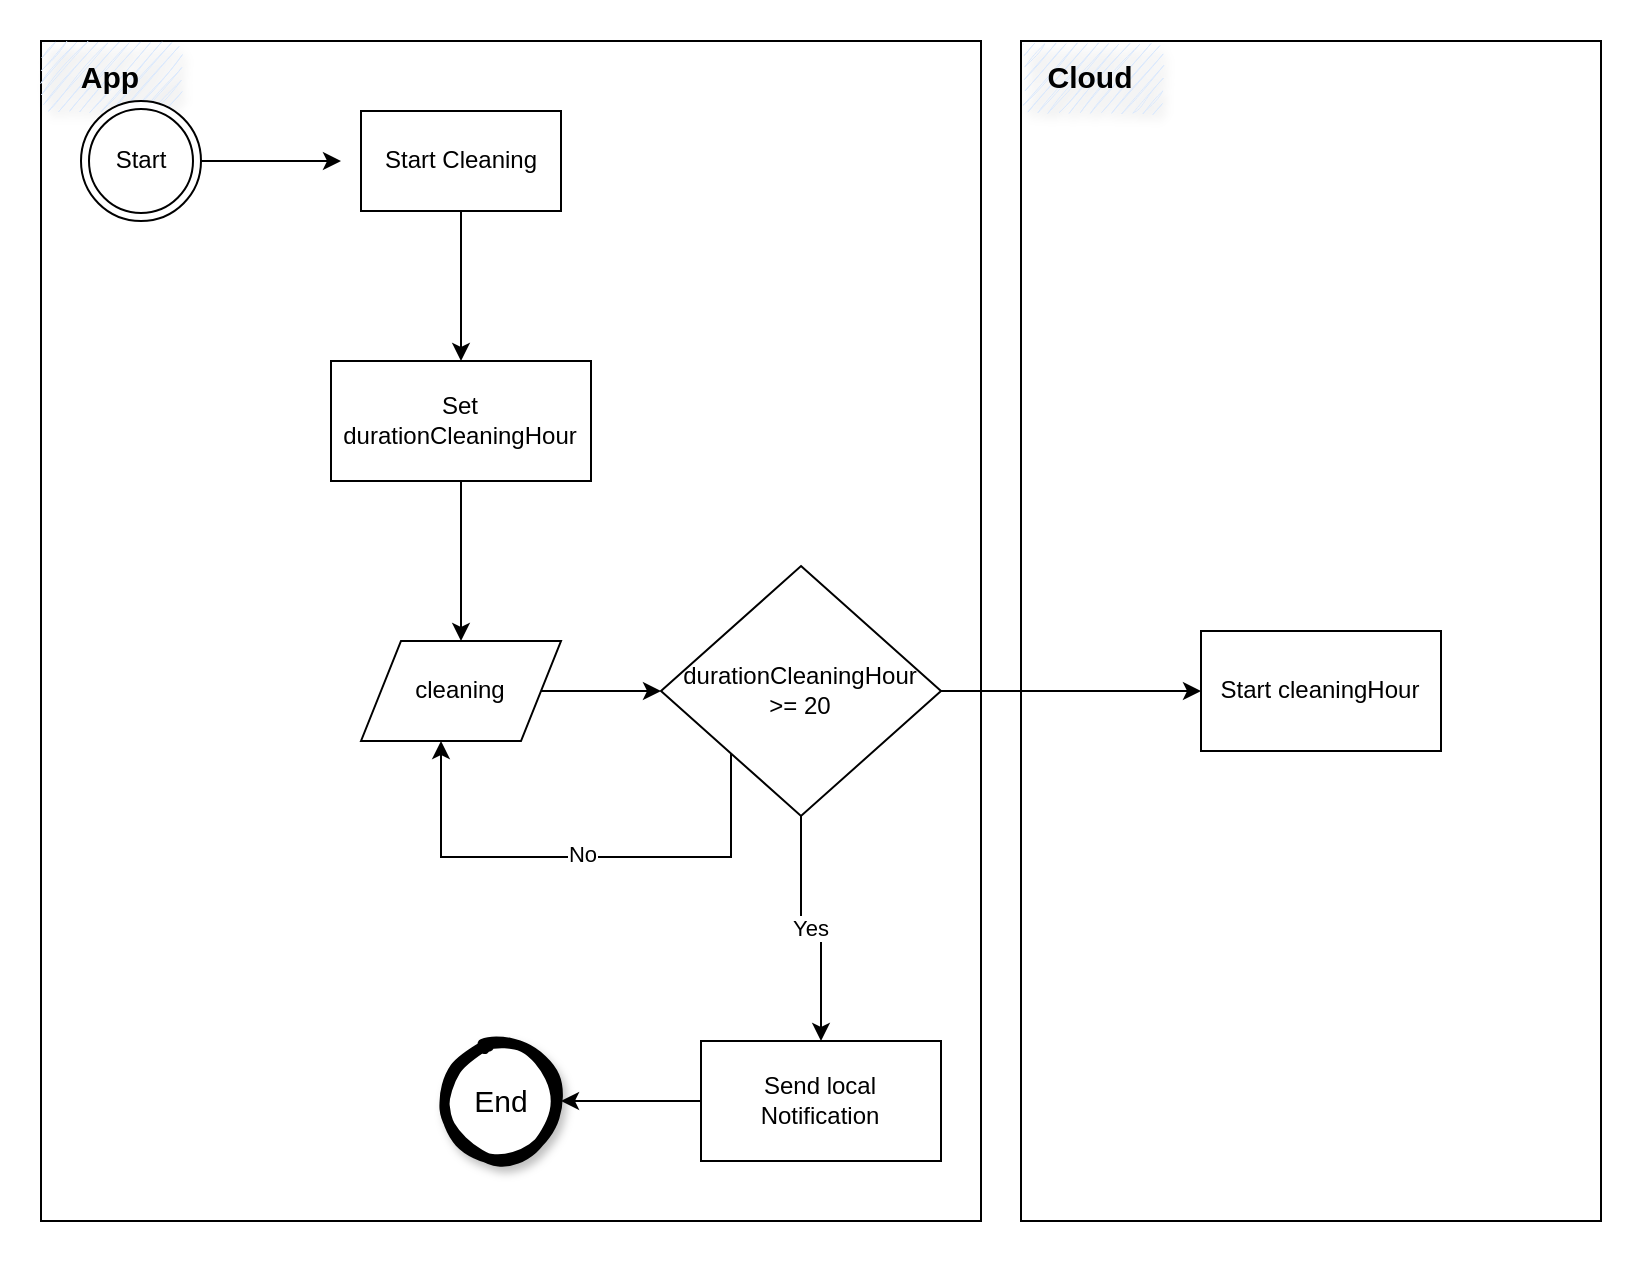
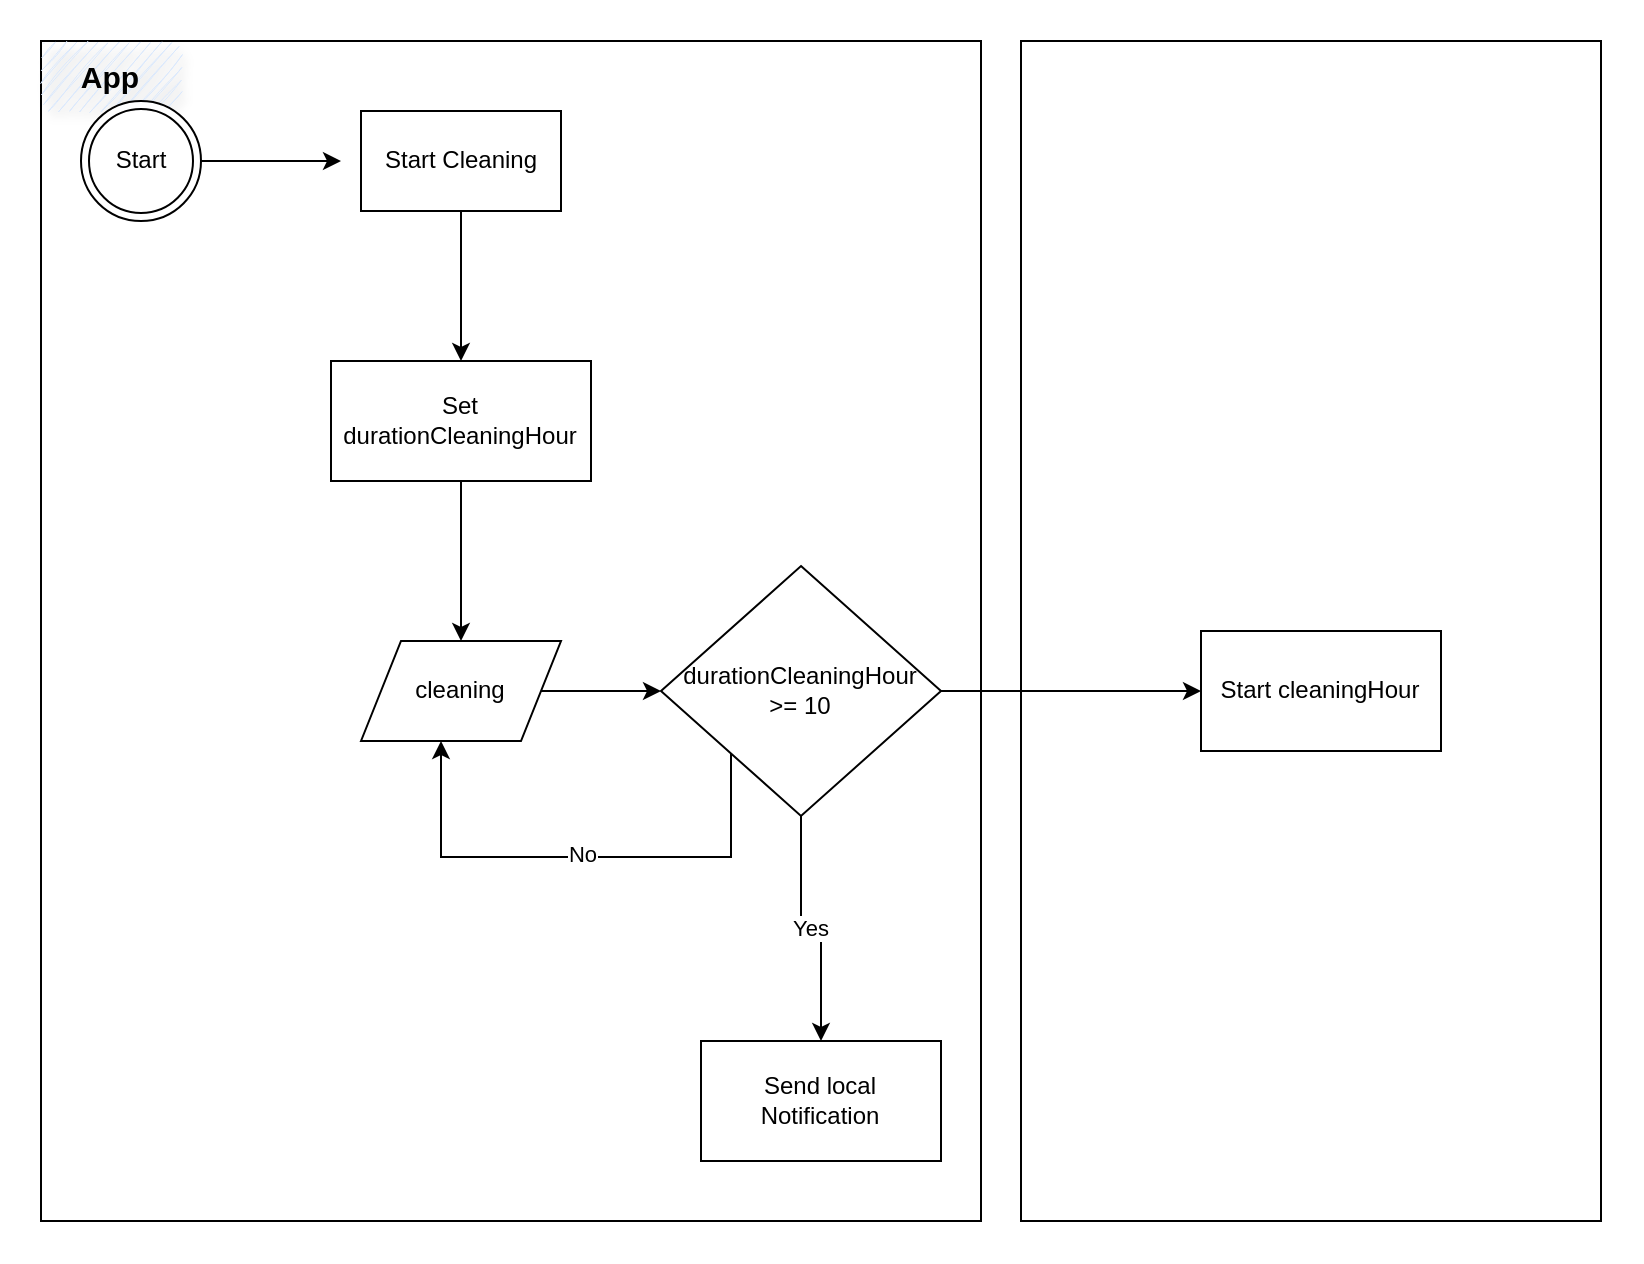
(1091, 77) -> none
(801, 691) -> (801, 691)
(501, 1101) -> none
(638, 1101) -> none
